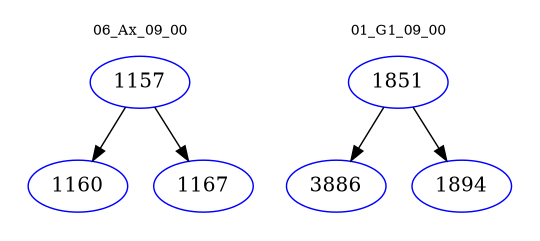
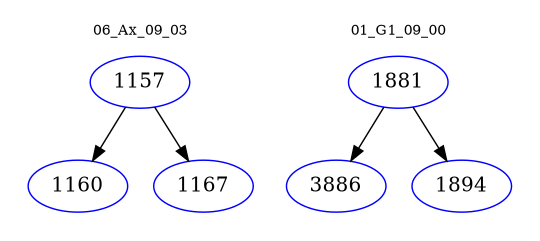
(141, 31) -> (141, 31)
(398, 82) -> (398, 82)
